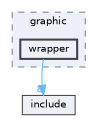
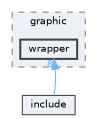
(42, 73) -> (55, 82)
